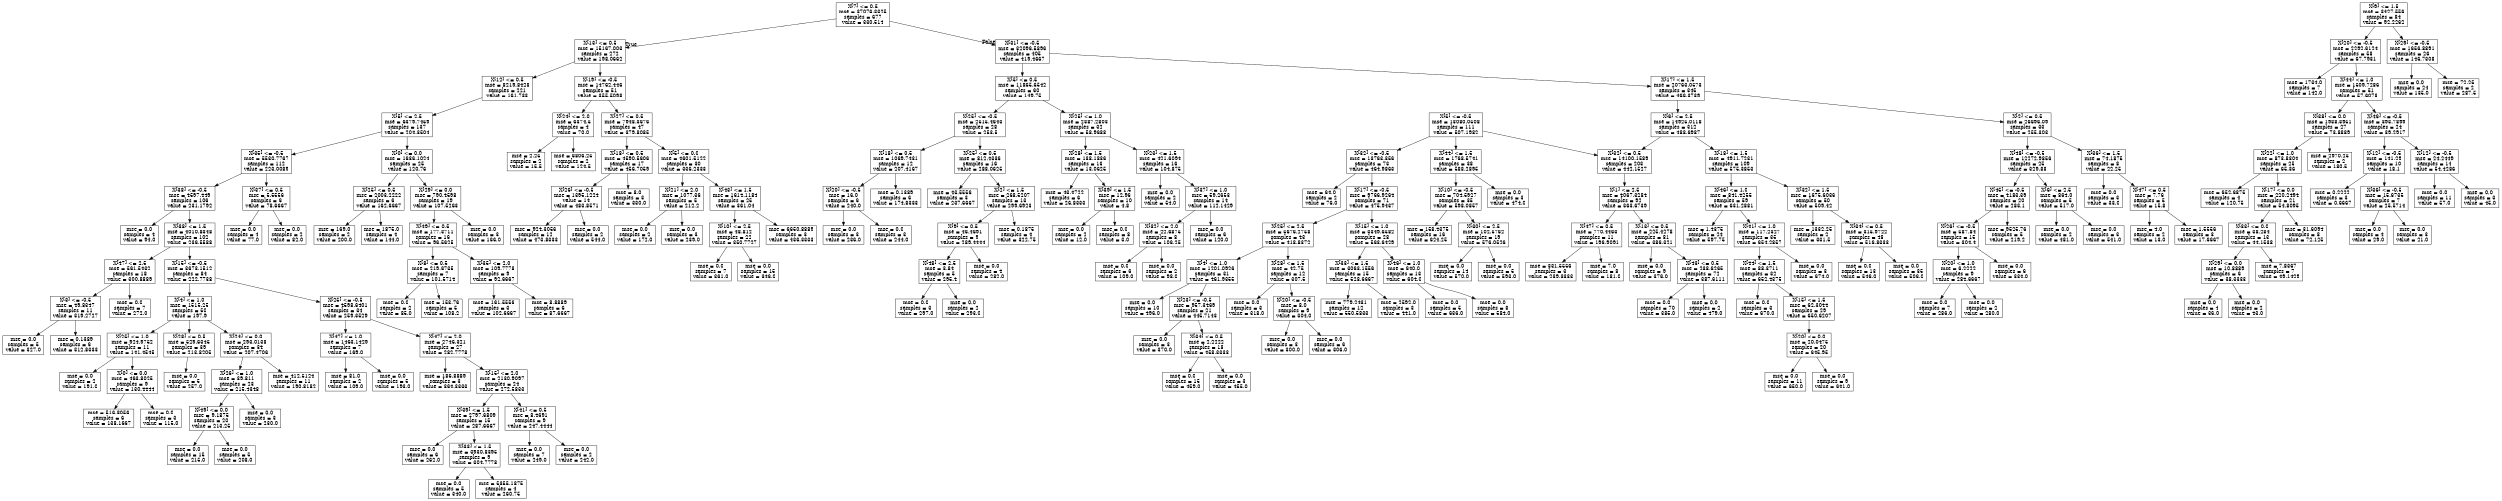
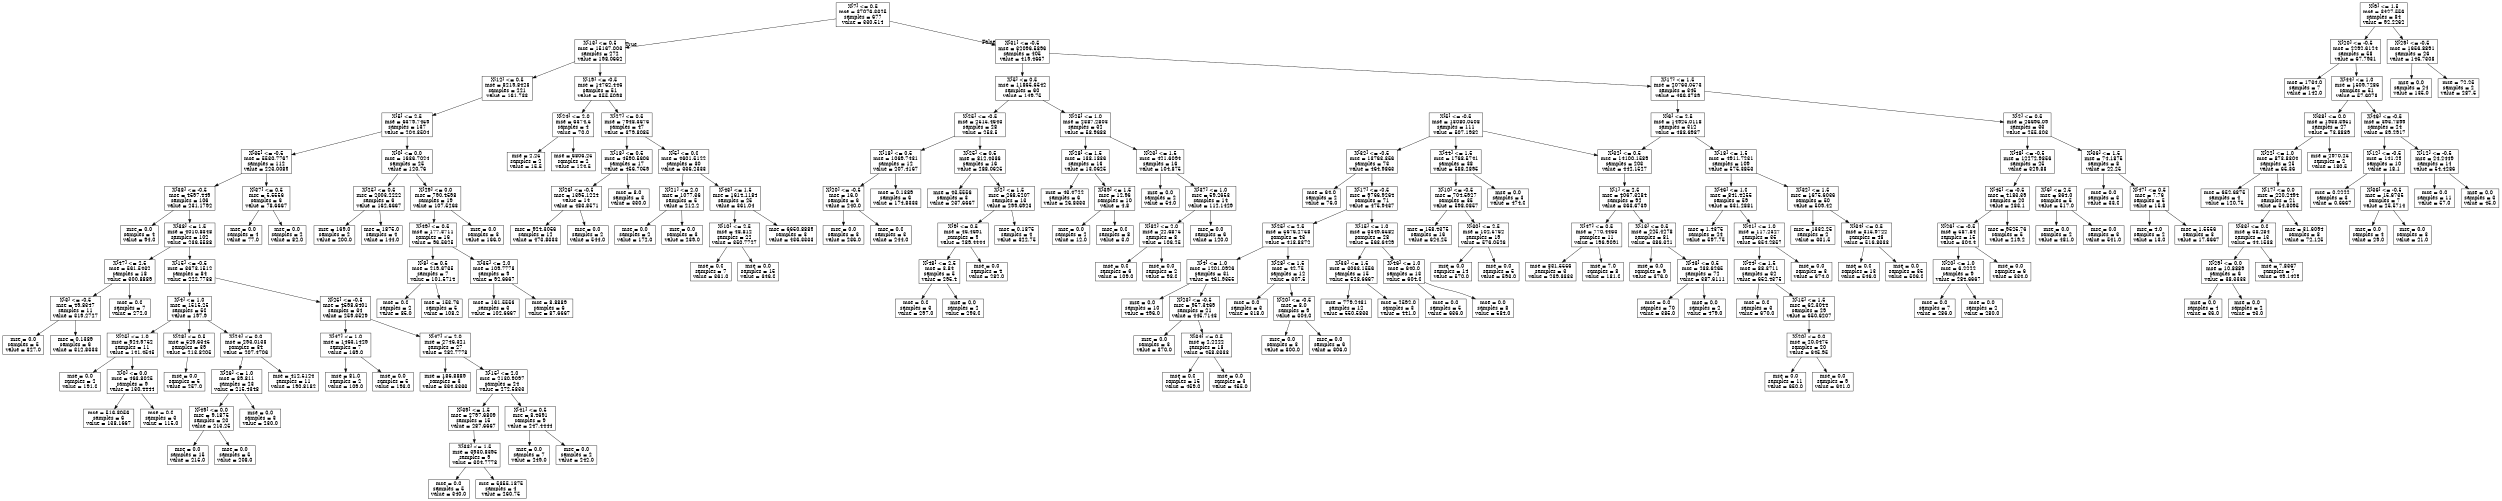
(407, 162) -> (407, 162)
(2041, 178) -> none
(423, 455) -> none
